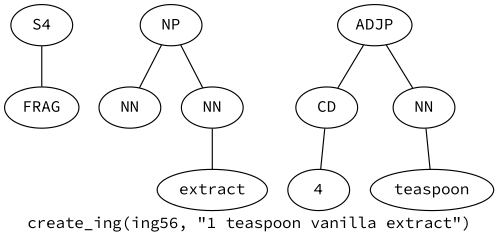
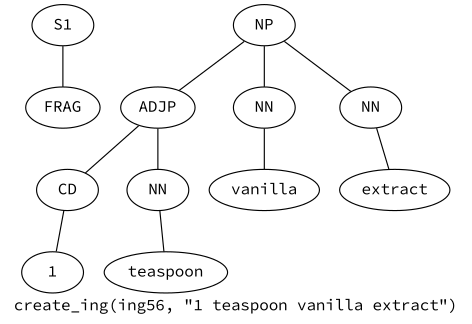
(42, 25) -> (63, 25)
none -> (212, 66)
none -> (264, 190)
(319, 190) -> (53, 272)
